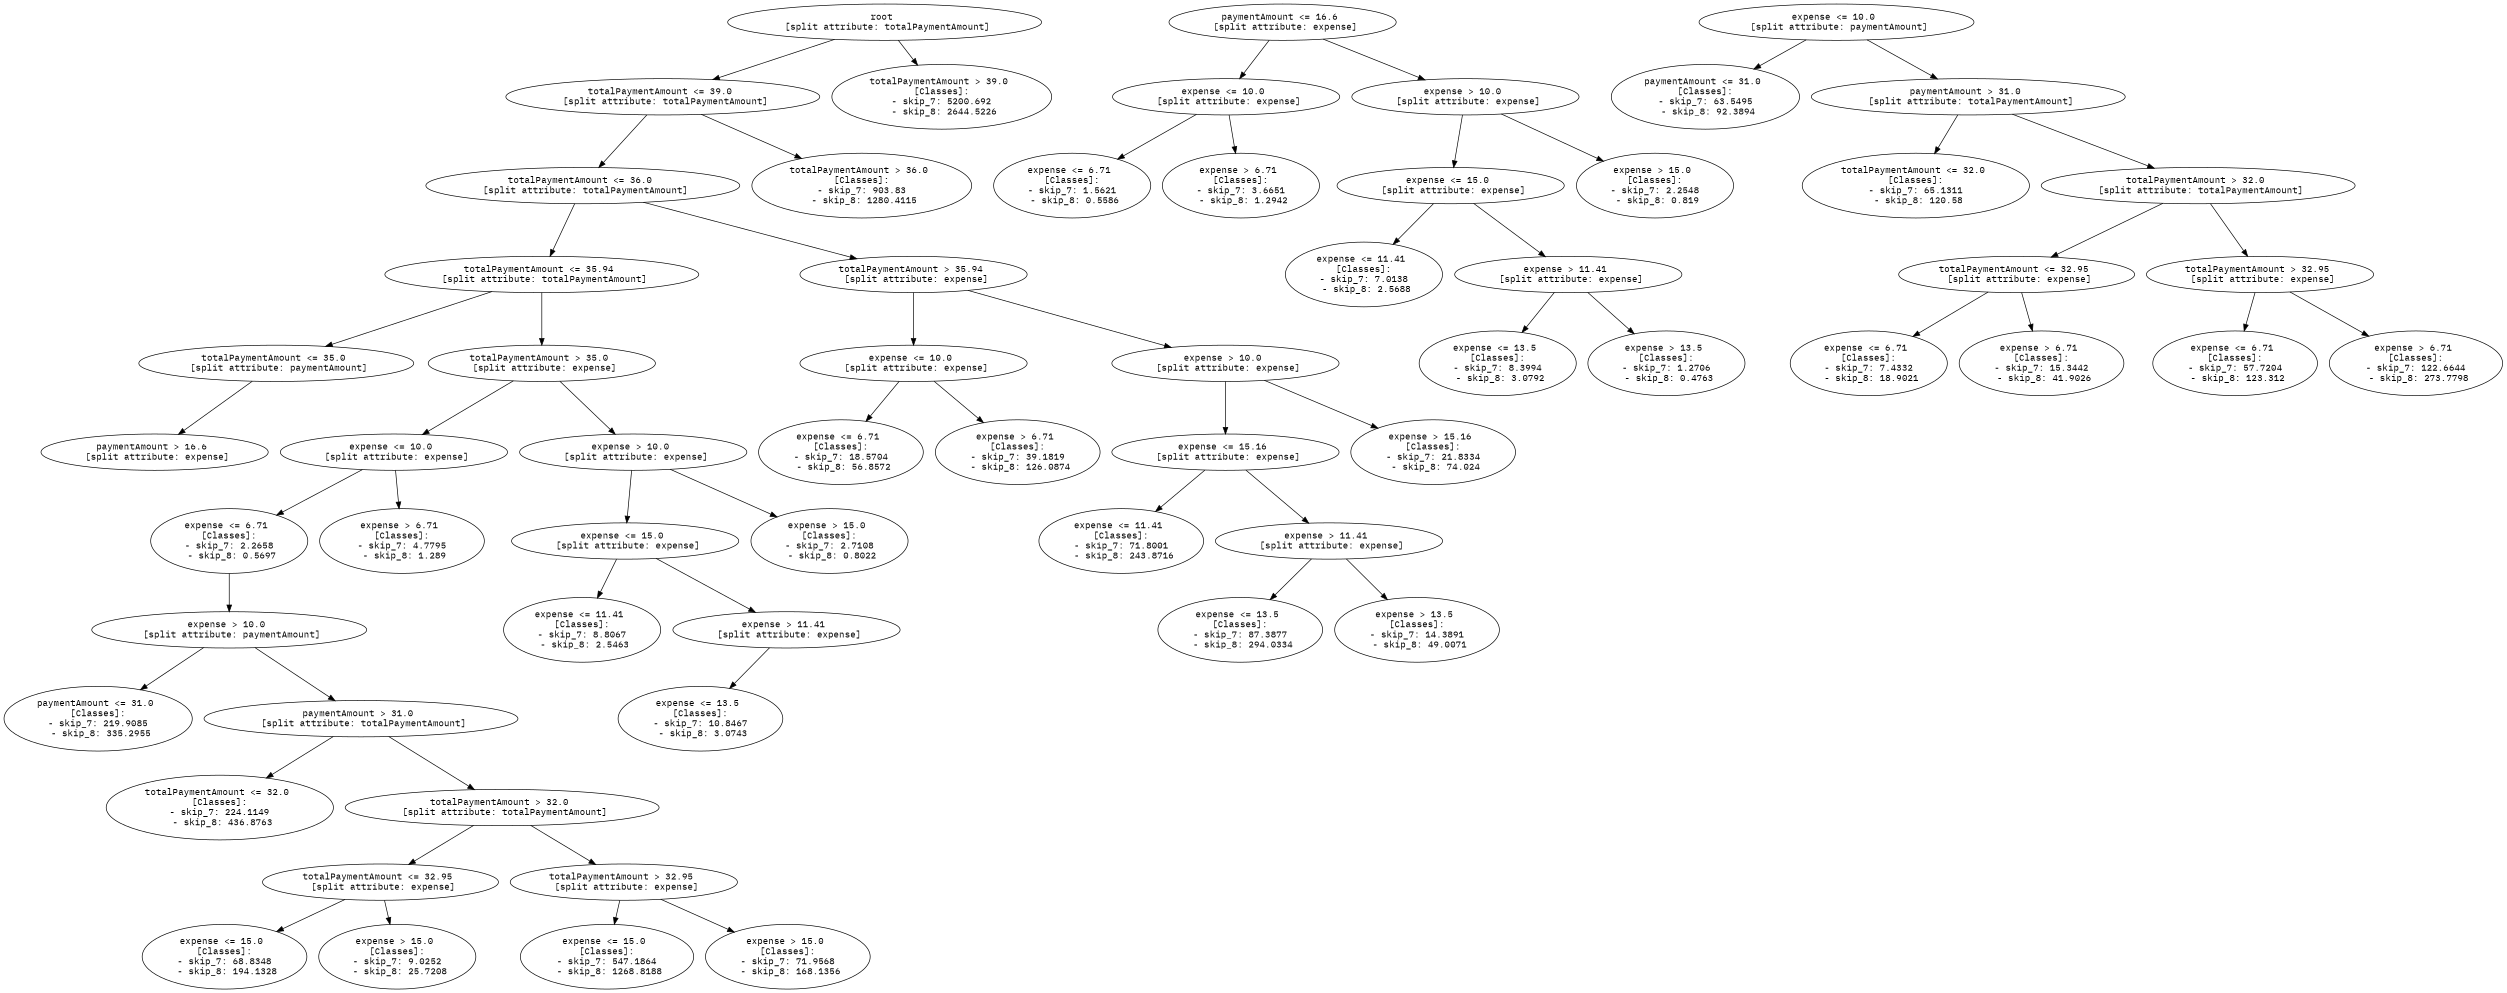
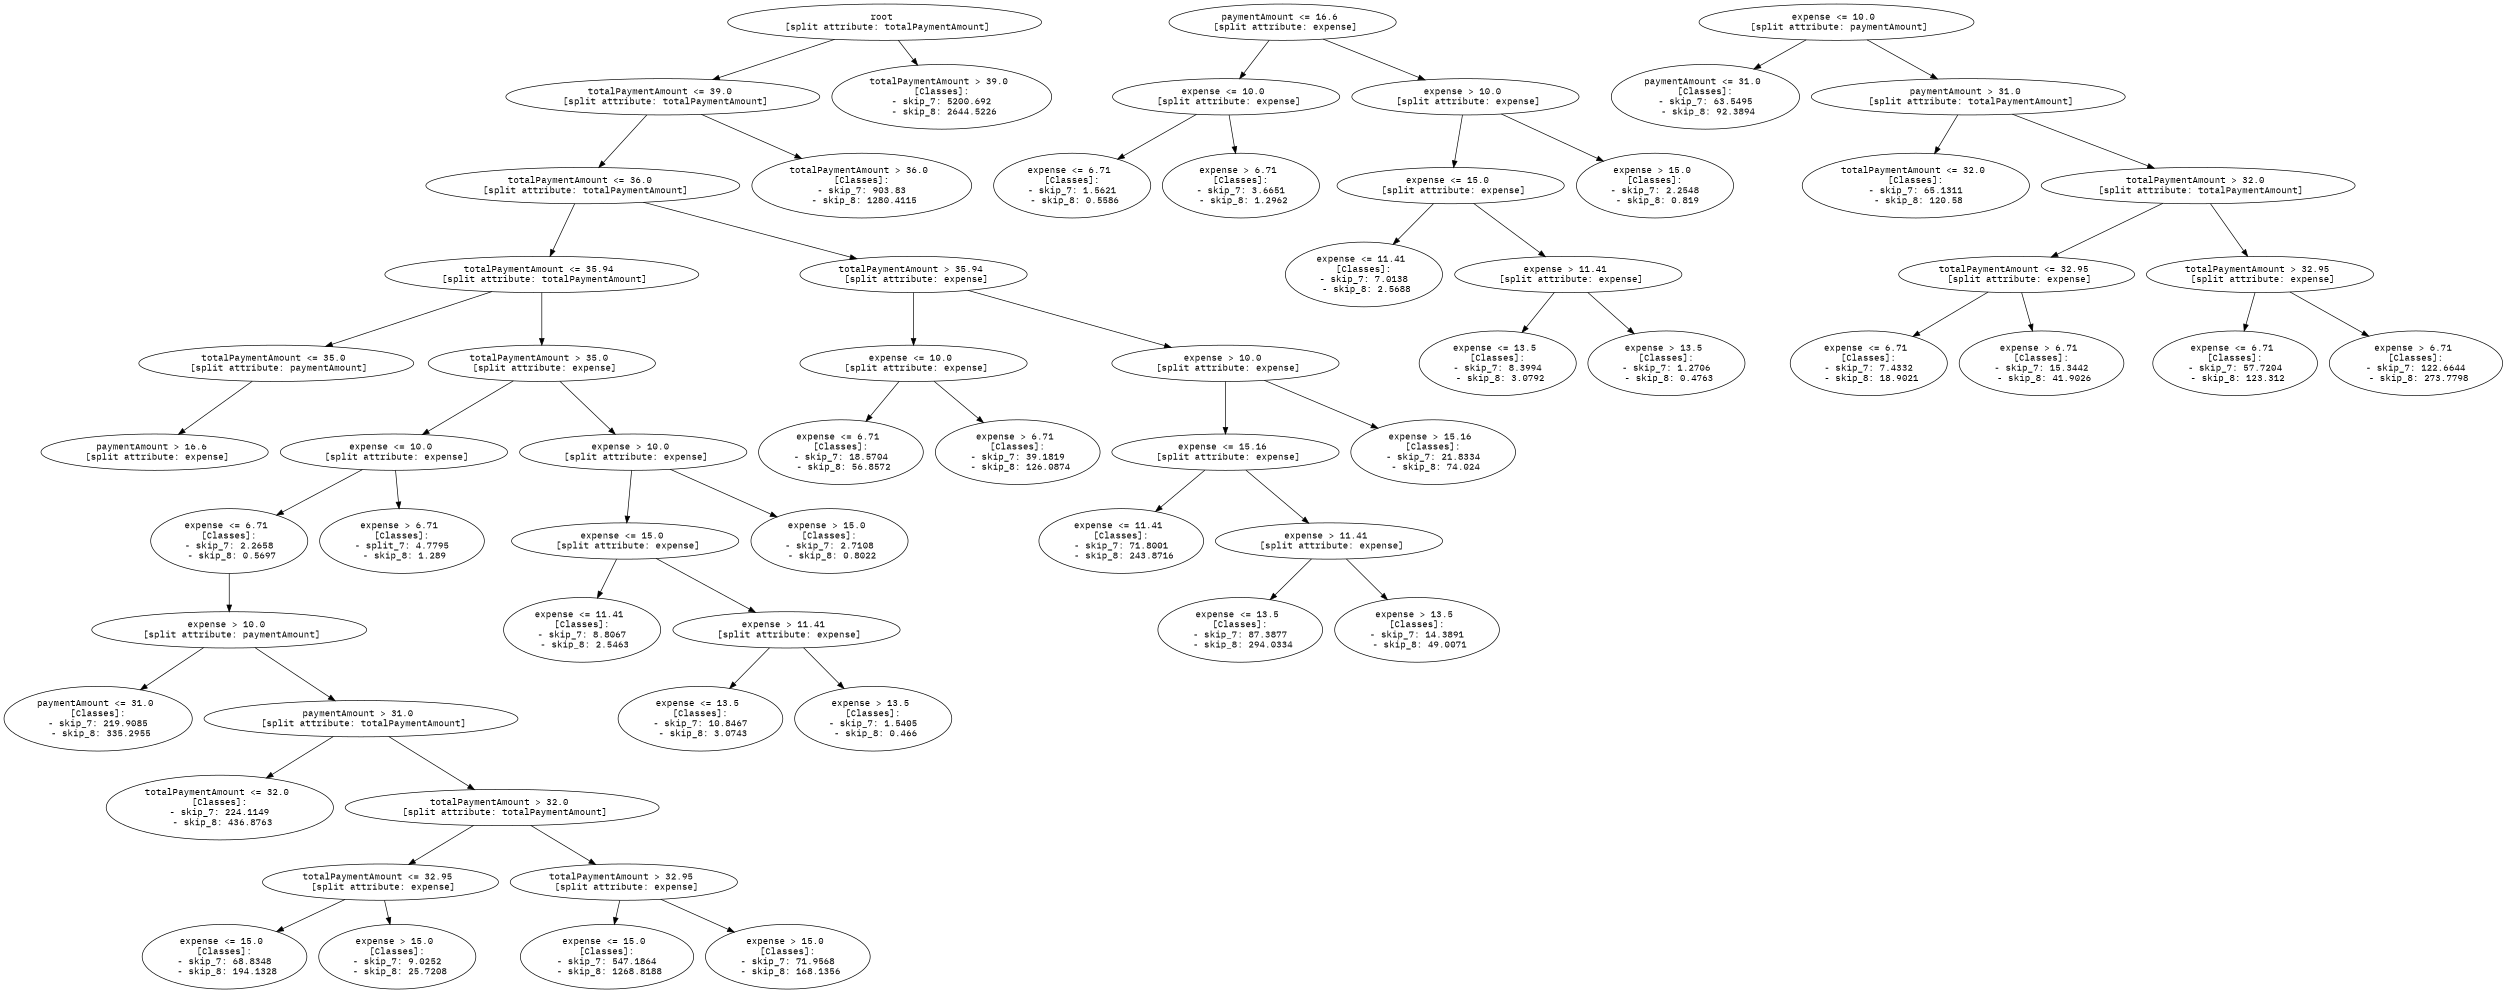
(1241, 186) -> (1241, 186)
(402, 541) -> (402, 541)
none -> (873, 719)
